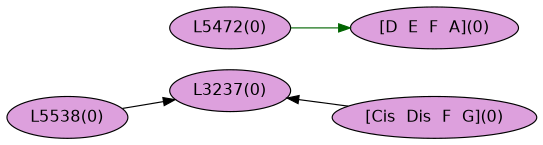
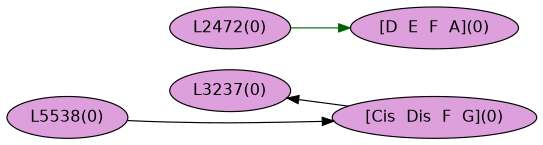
(230, 28) -> (230, 28)
(143, 105) -> (225, 123)
